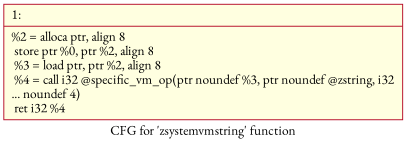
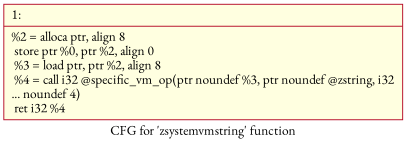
(83, 51) -> (83, 51)
